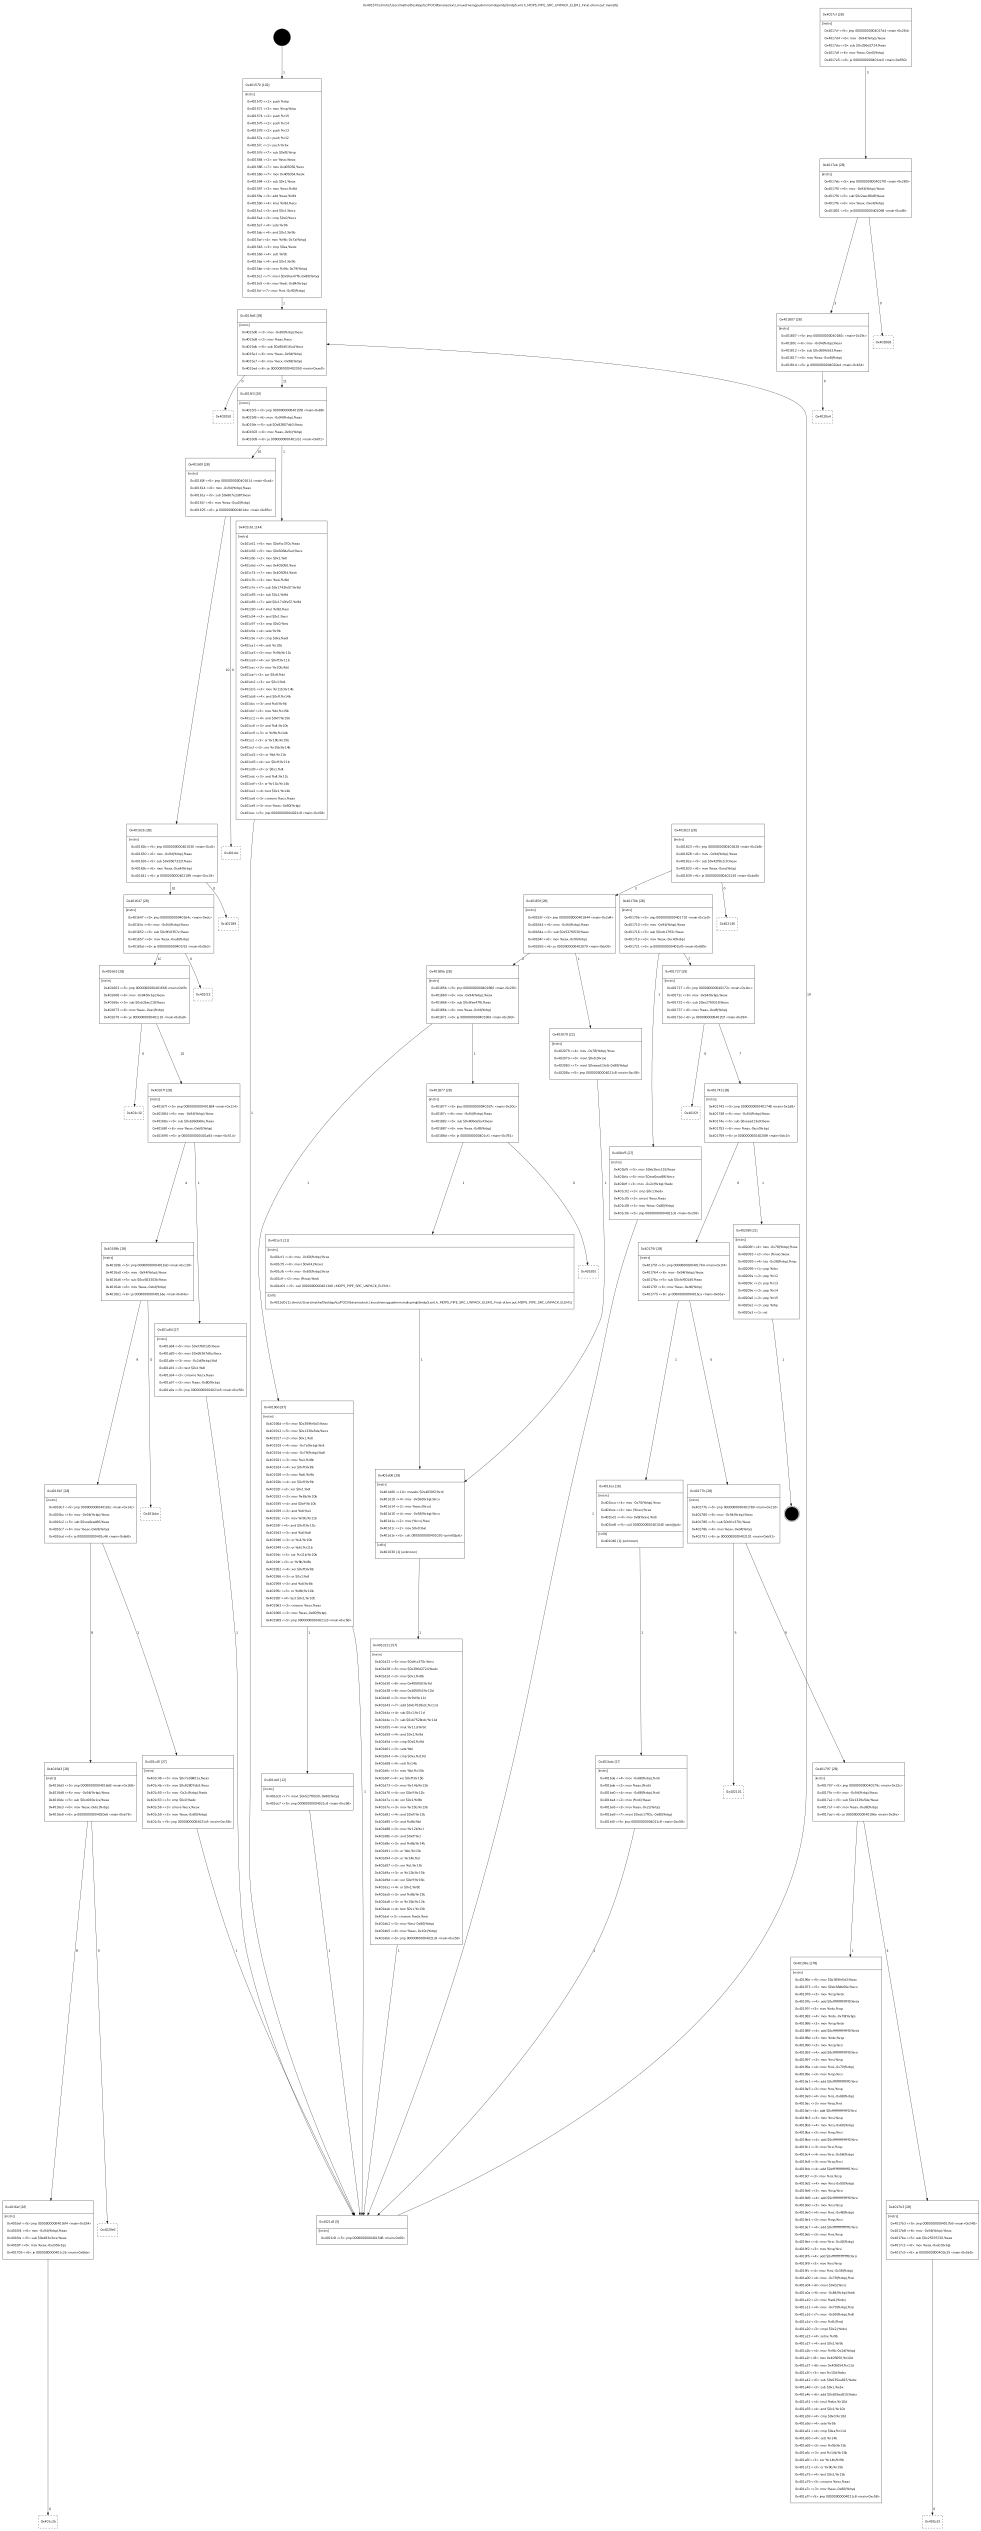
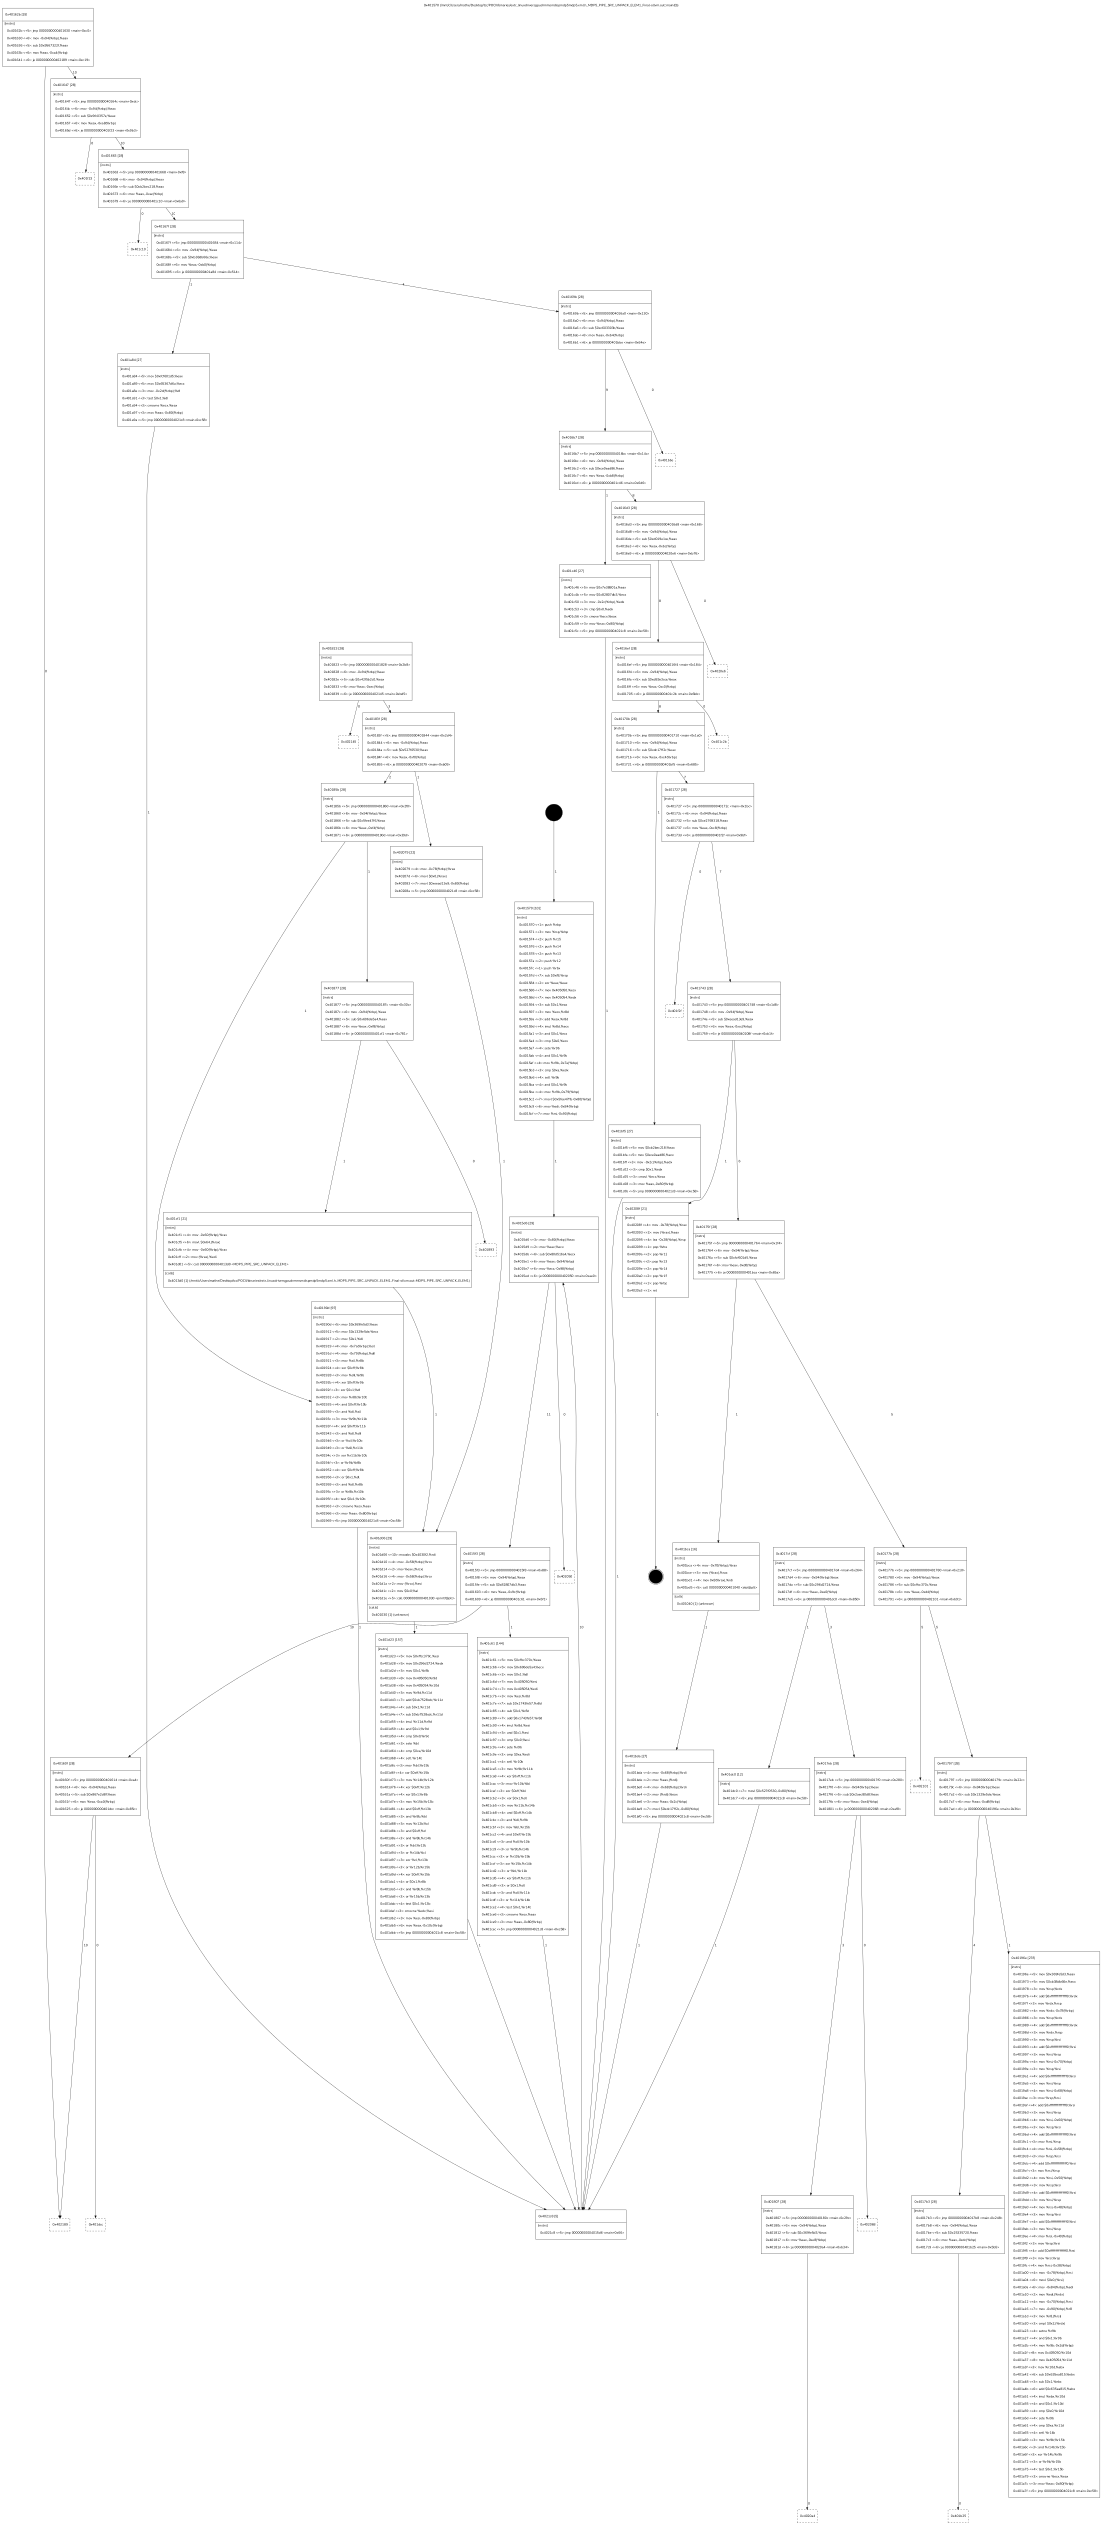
(201, 669) -> (77, 2016)
none -> (658, 705)
(307, 1699) -> (790, 1686)
